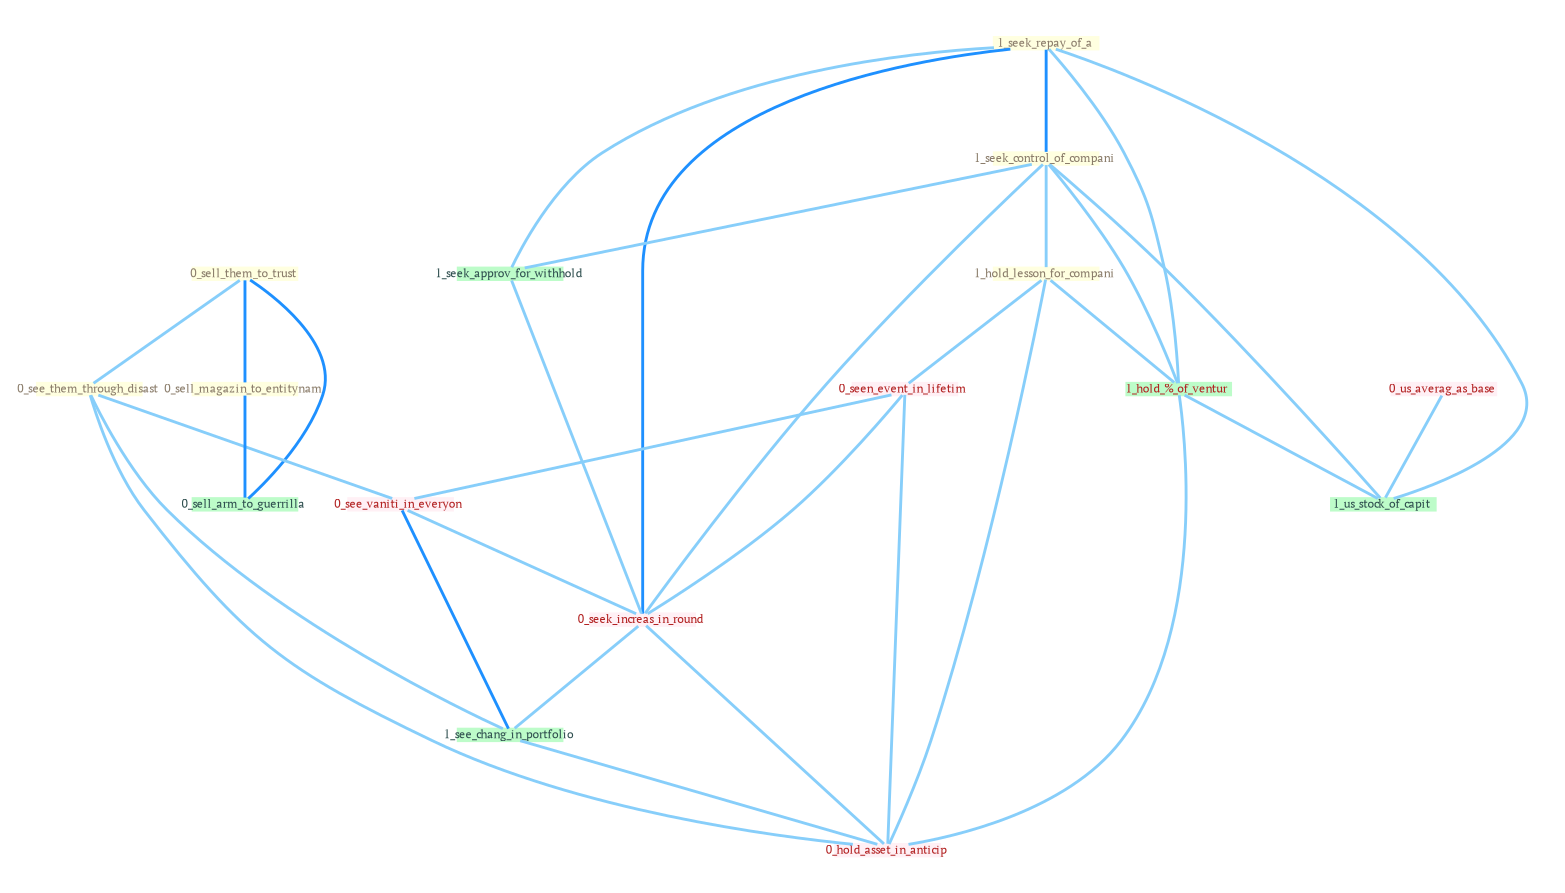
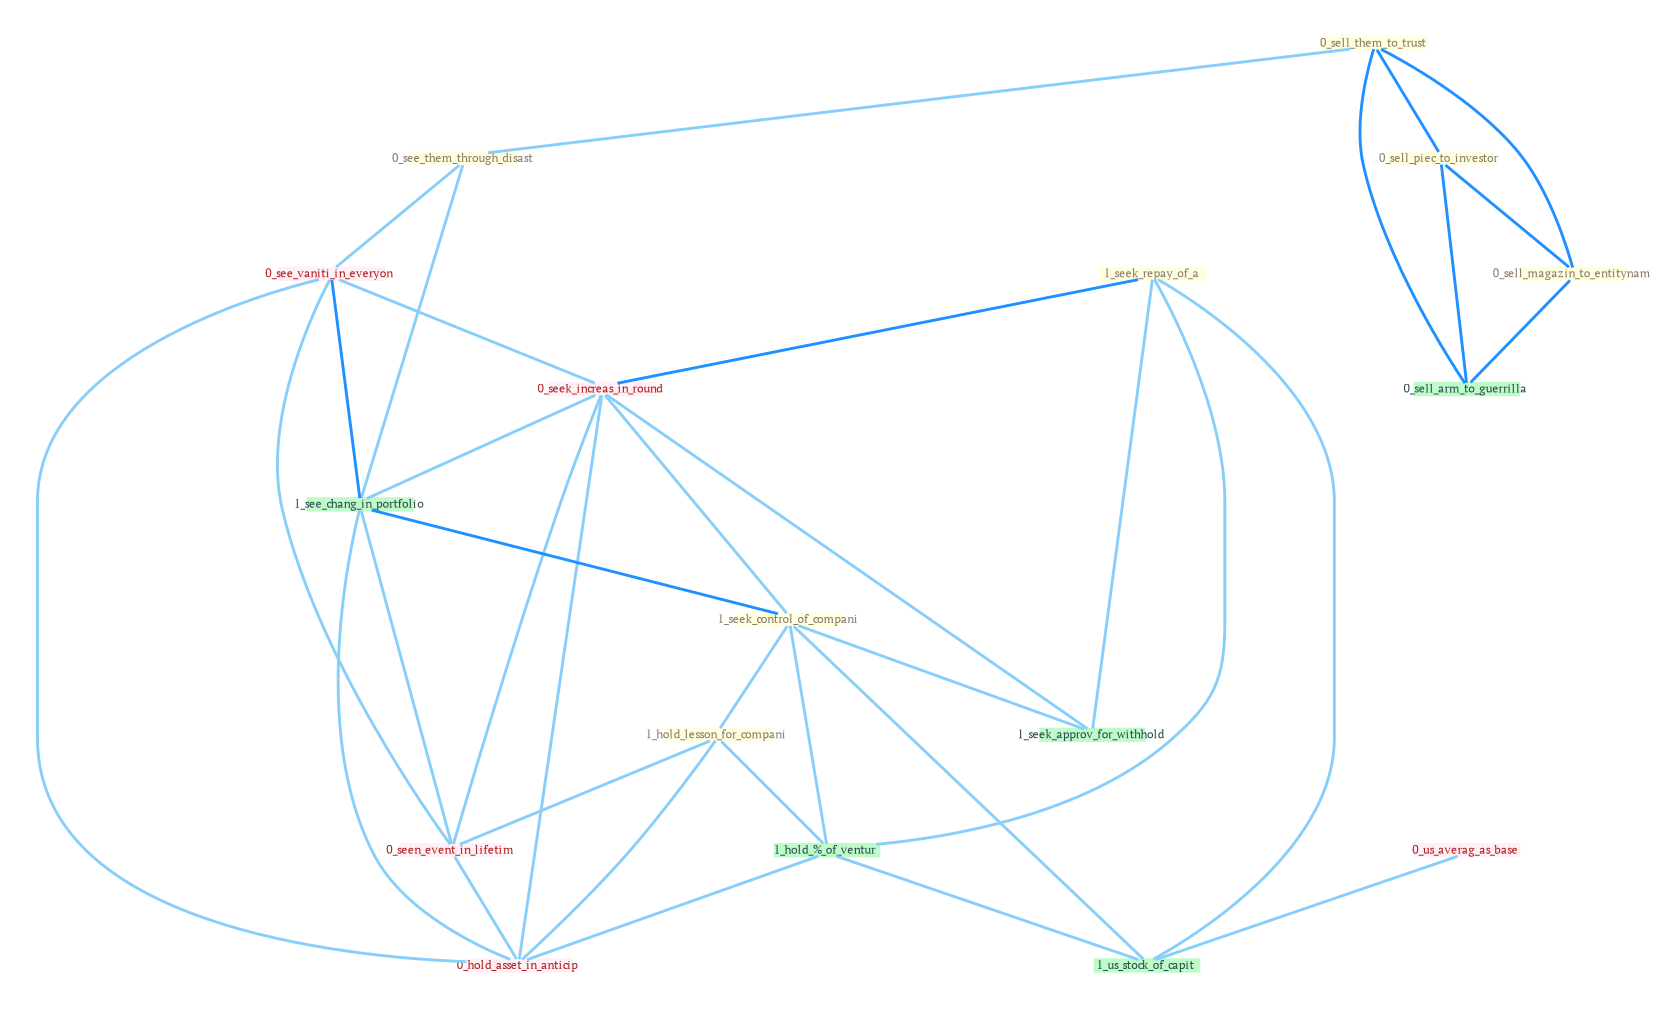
(1046, 101) -> (595, 567)
none -> (1441, 159)
(1179, 389) -> (827, 850)
none -> (406, 677)
(402, 726) -> (37, 693)
